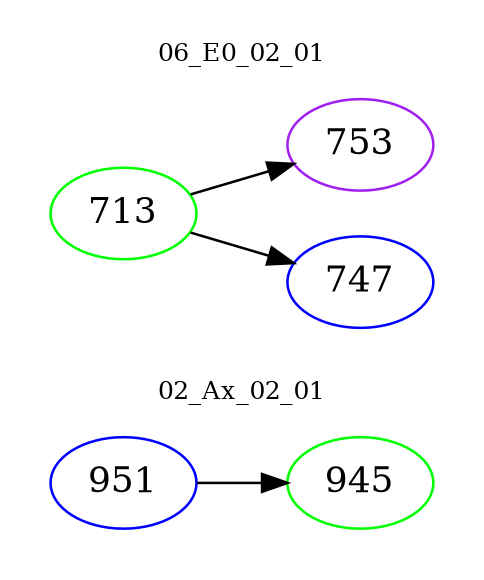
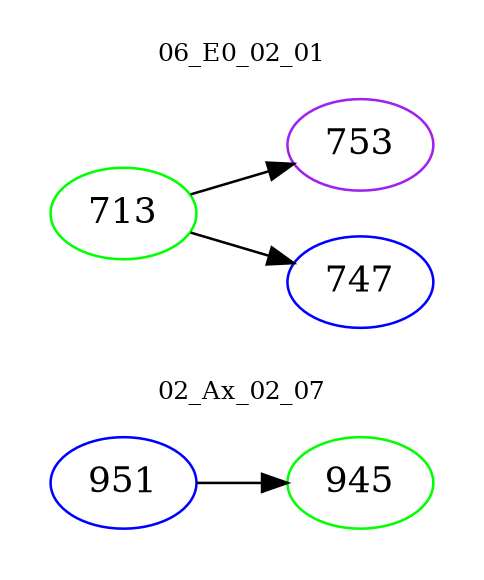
(242, 393) -> (242, 393)
